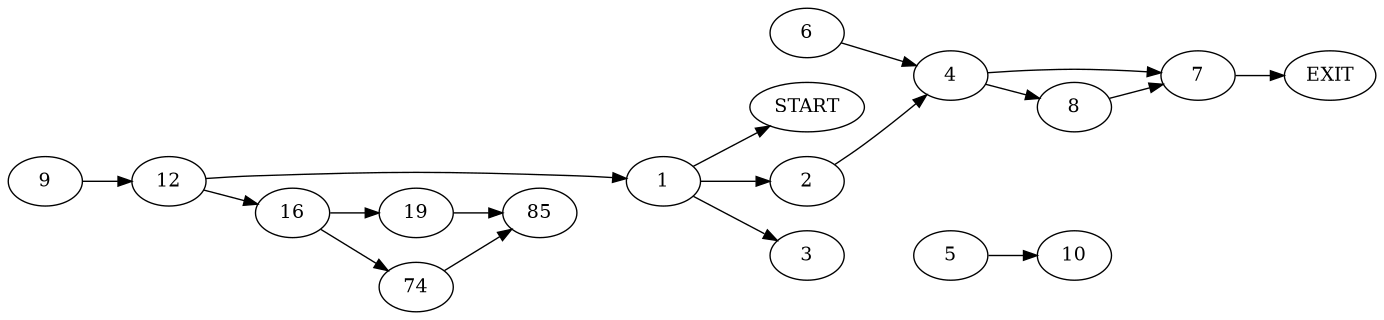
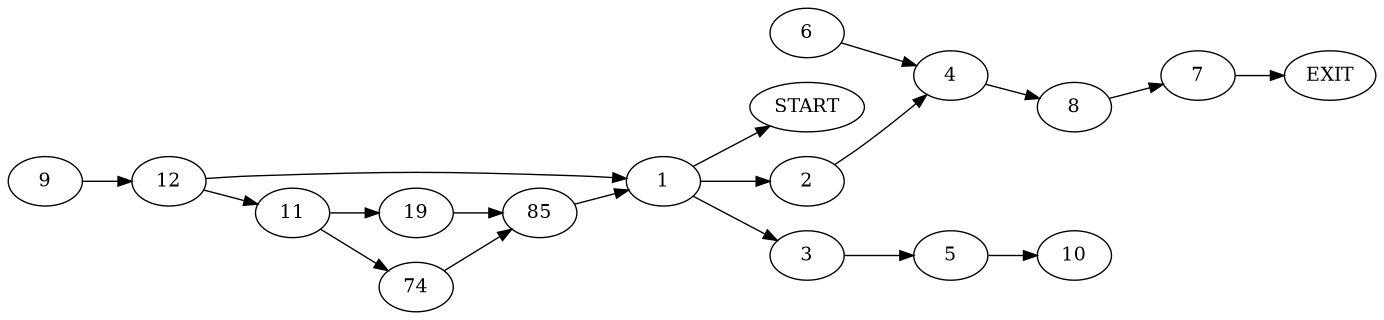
(1068, 69) -> none
none -> (595, 199)
(293, 213) -> (293, 213)
none -> (872, 255)
